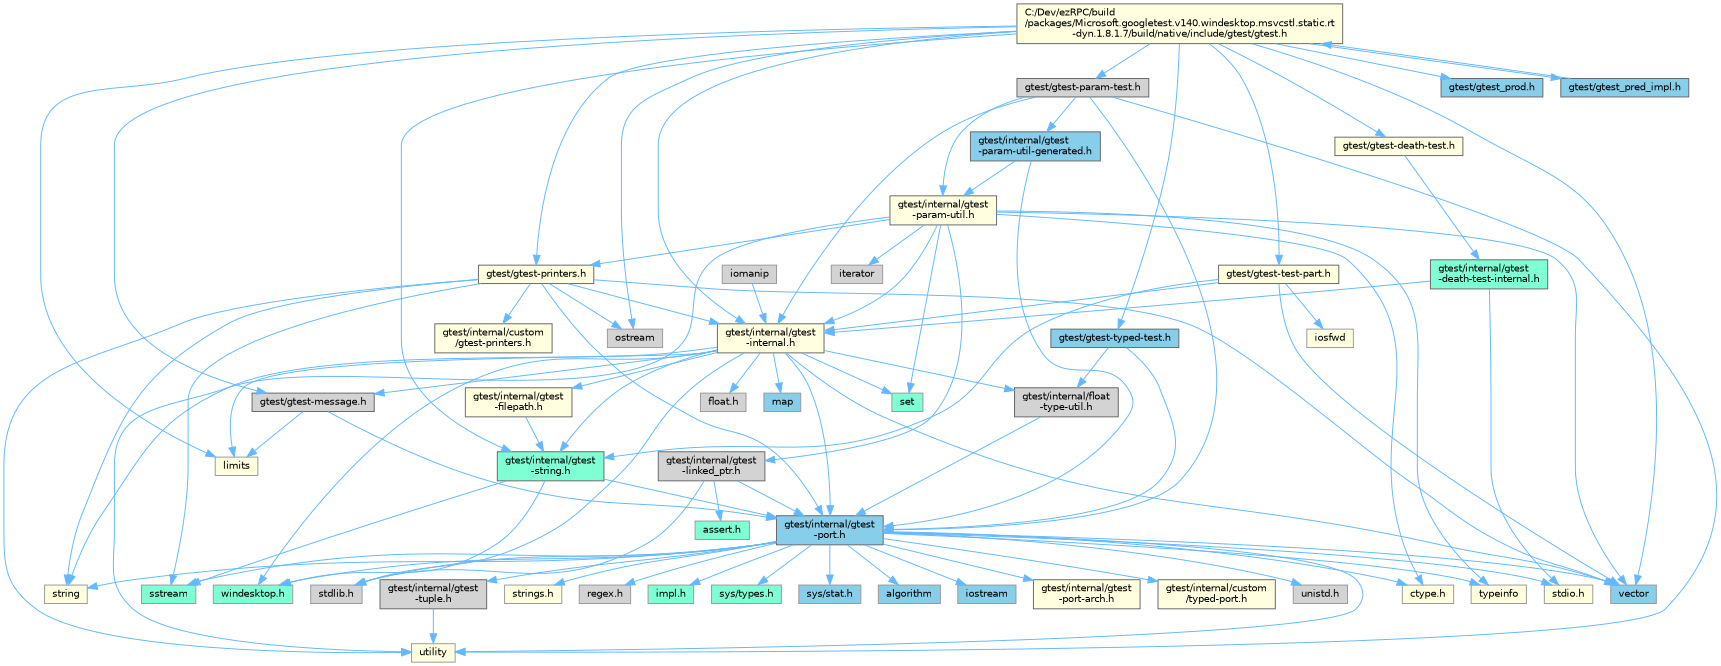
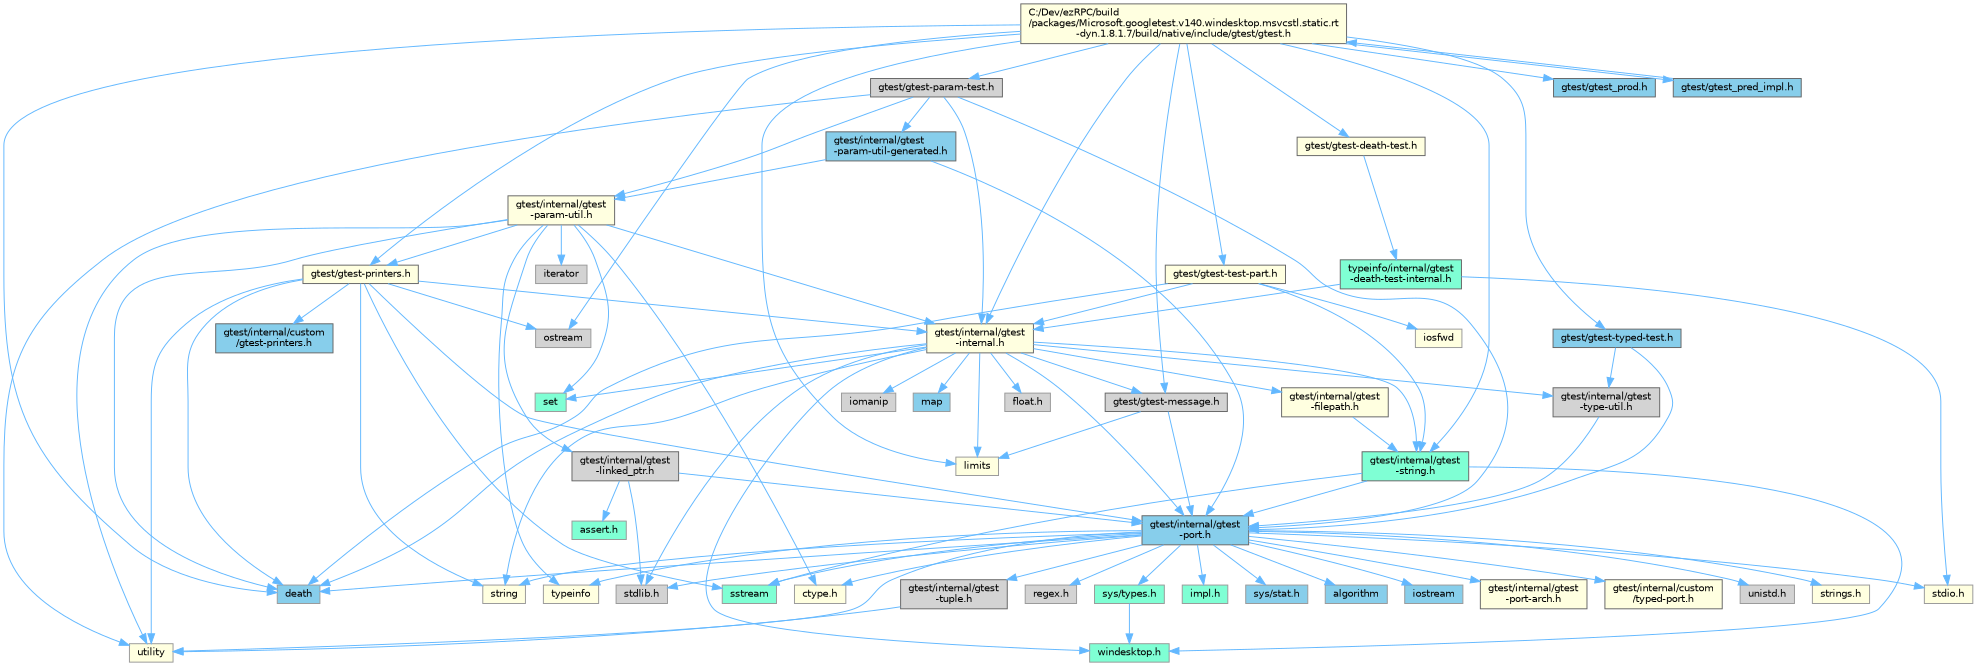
(1489, 274) -> (1401, 274)
(757, 299) -> (924, 371)
(493, 338) -> (274, 338)
(1066, 402) -> (1606, 402)
(532, 559) -> (1129, 619)
(1634, 594) -> (299, 594)
